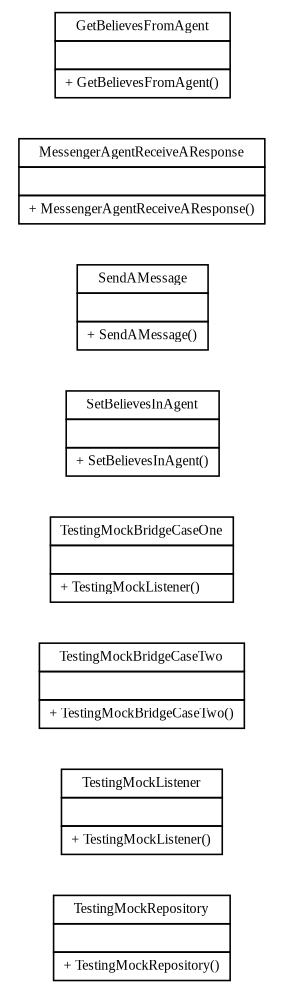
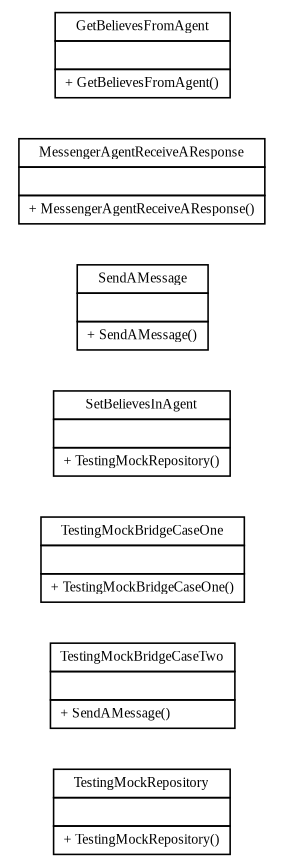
(143, 461) -> (142, 461)
(131, 587) -> (143, 587)
(142, 713) -> (116, 713)
(142, 812) -> none
